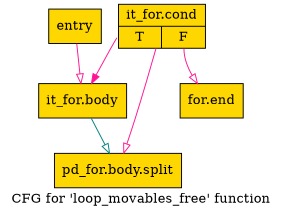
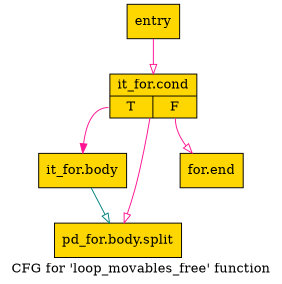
(78, 59) -> (153, 52)
